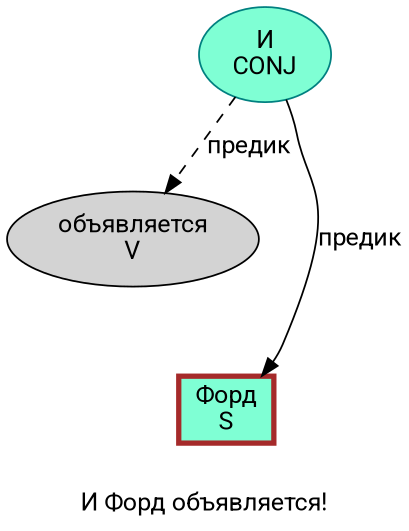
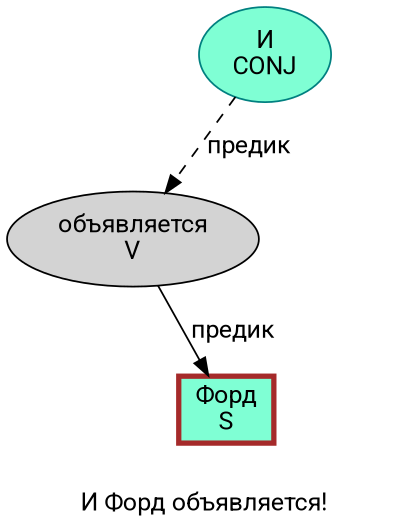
(317, 232) -> (179, 323)
